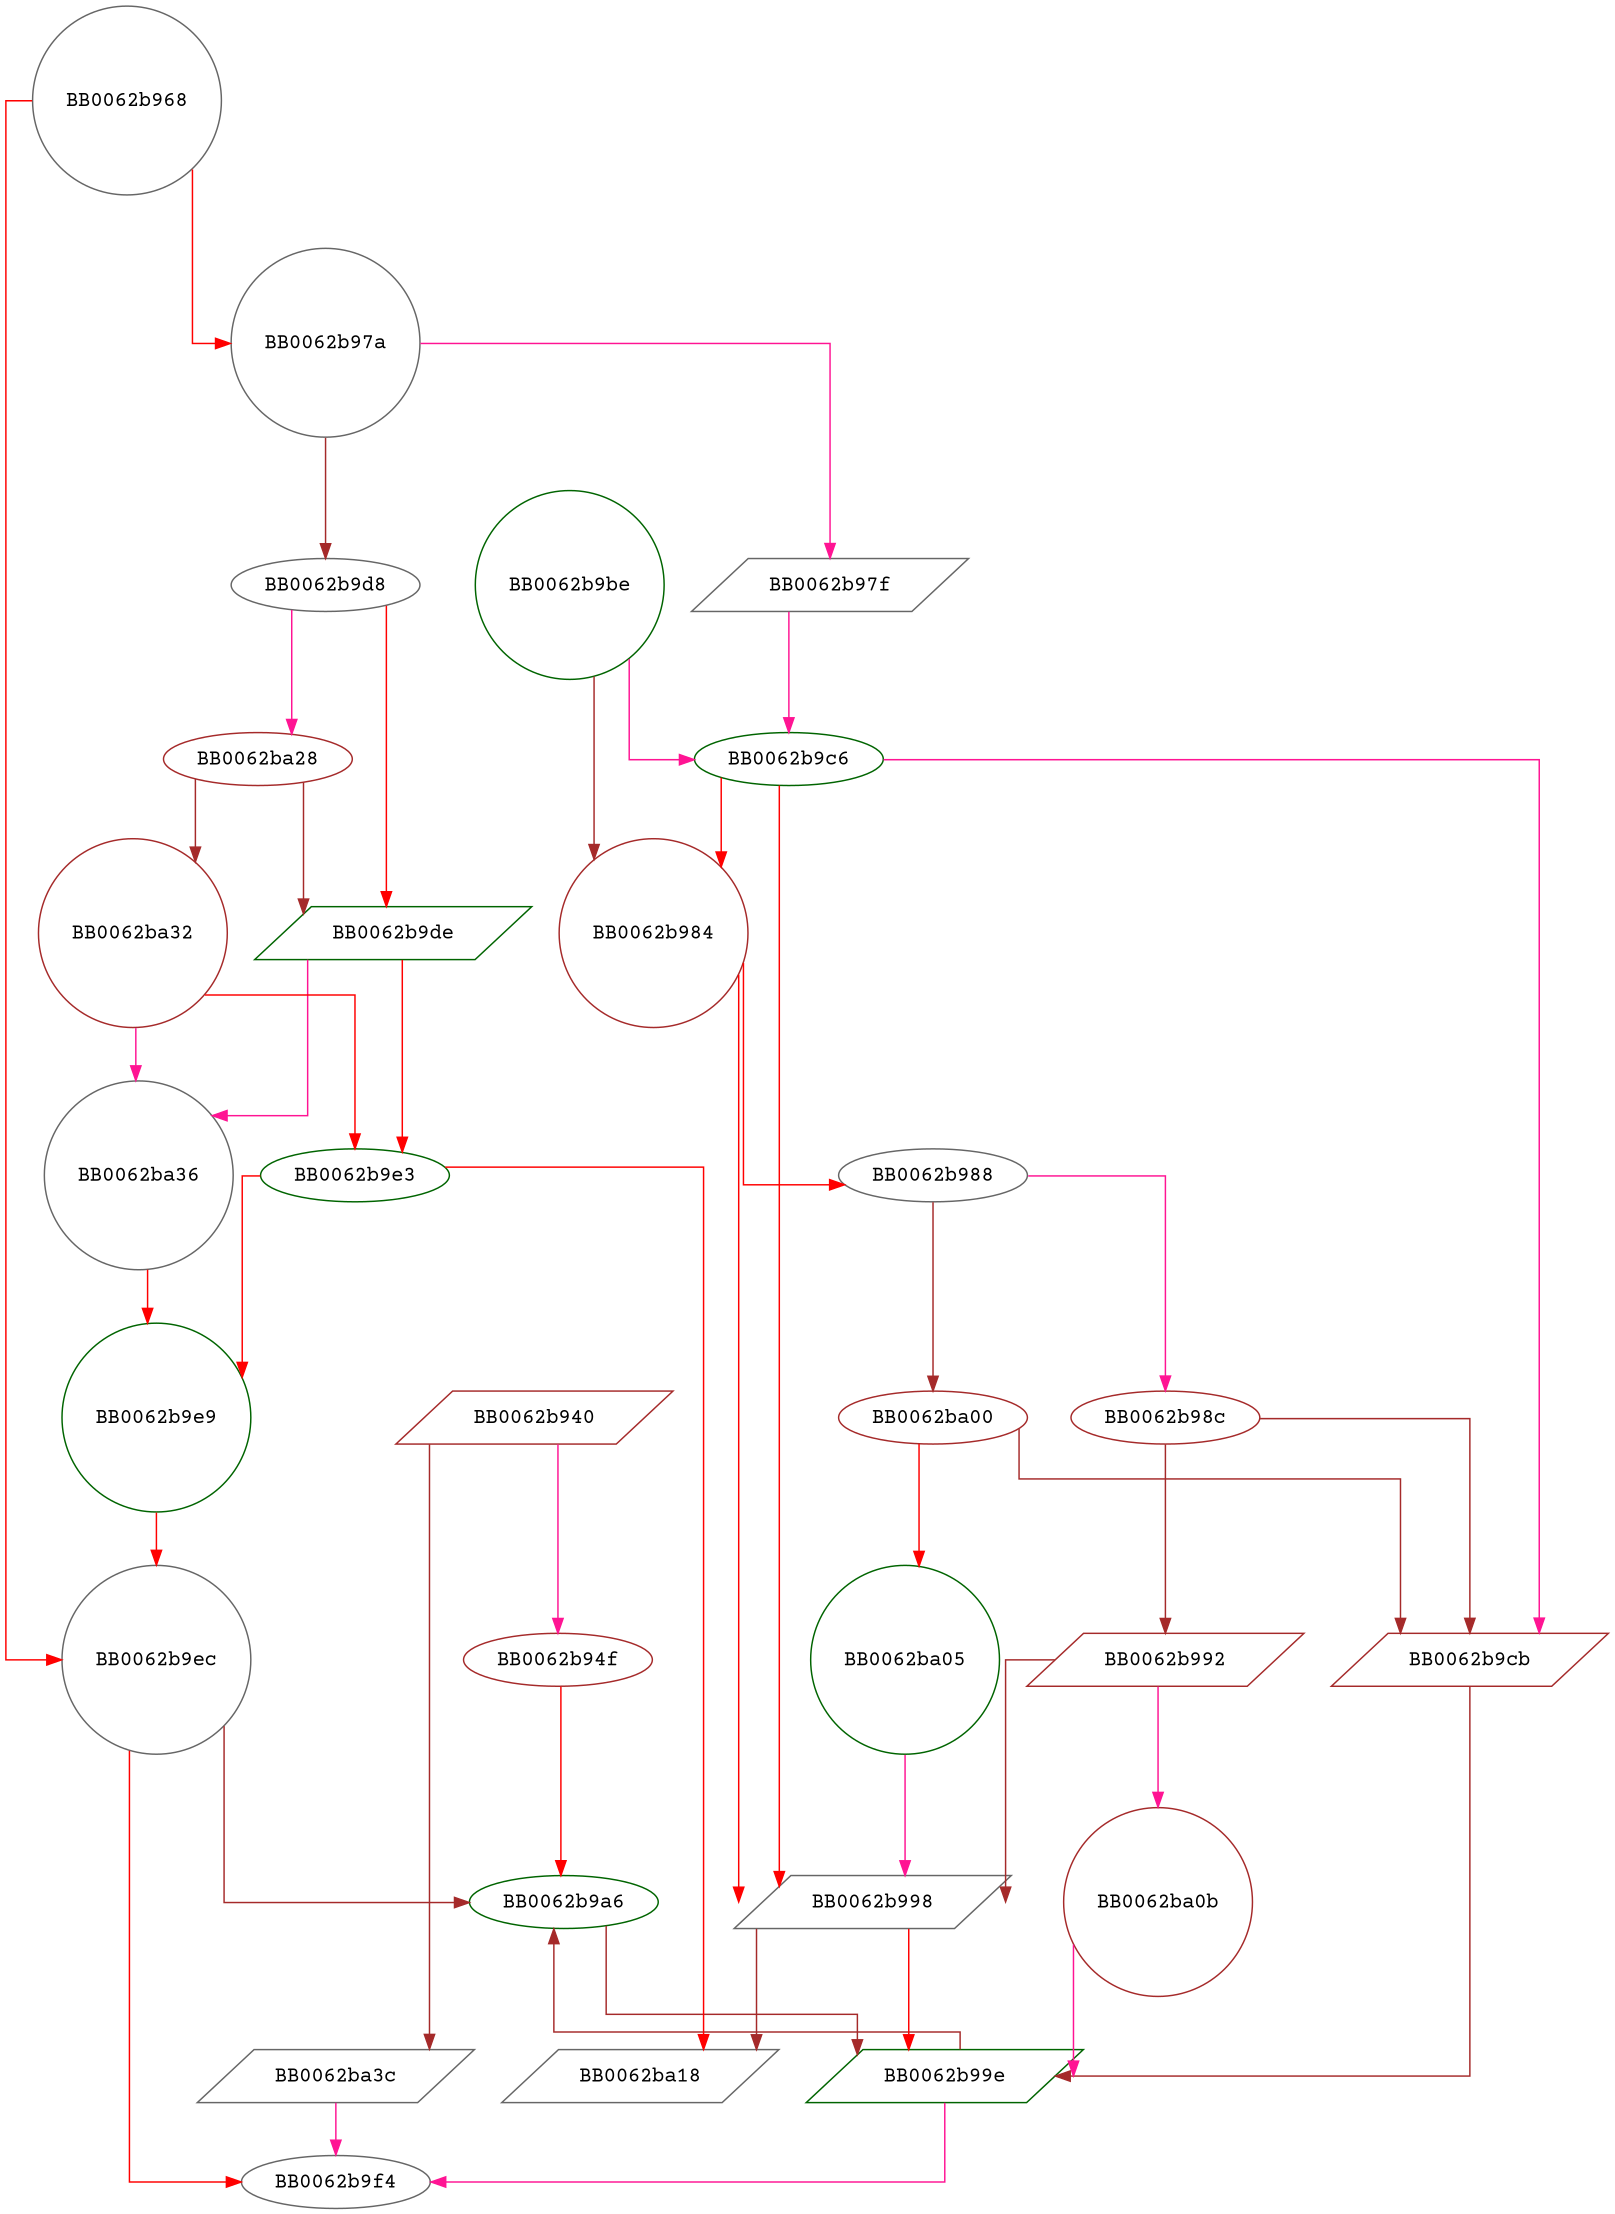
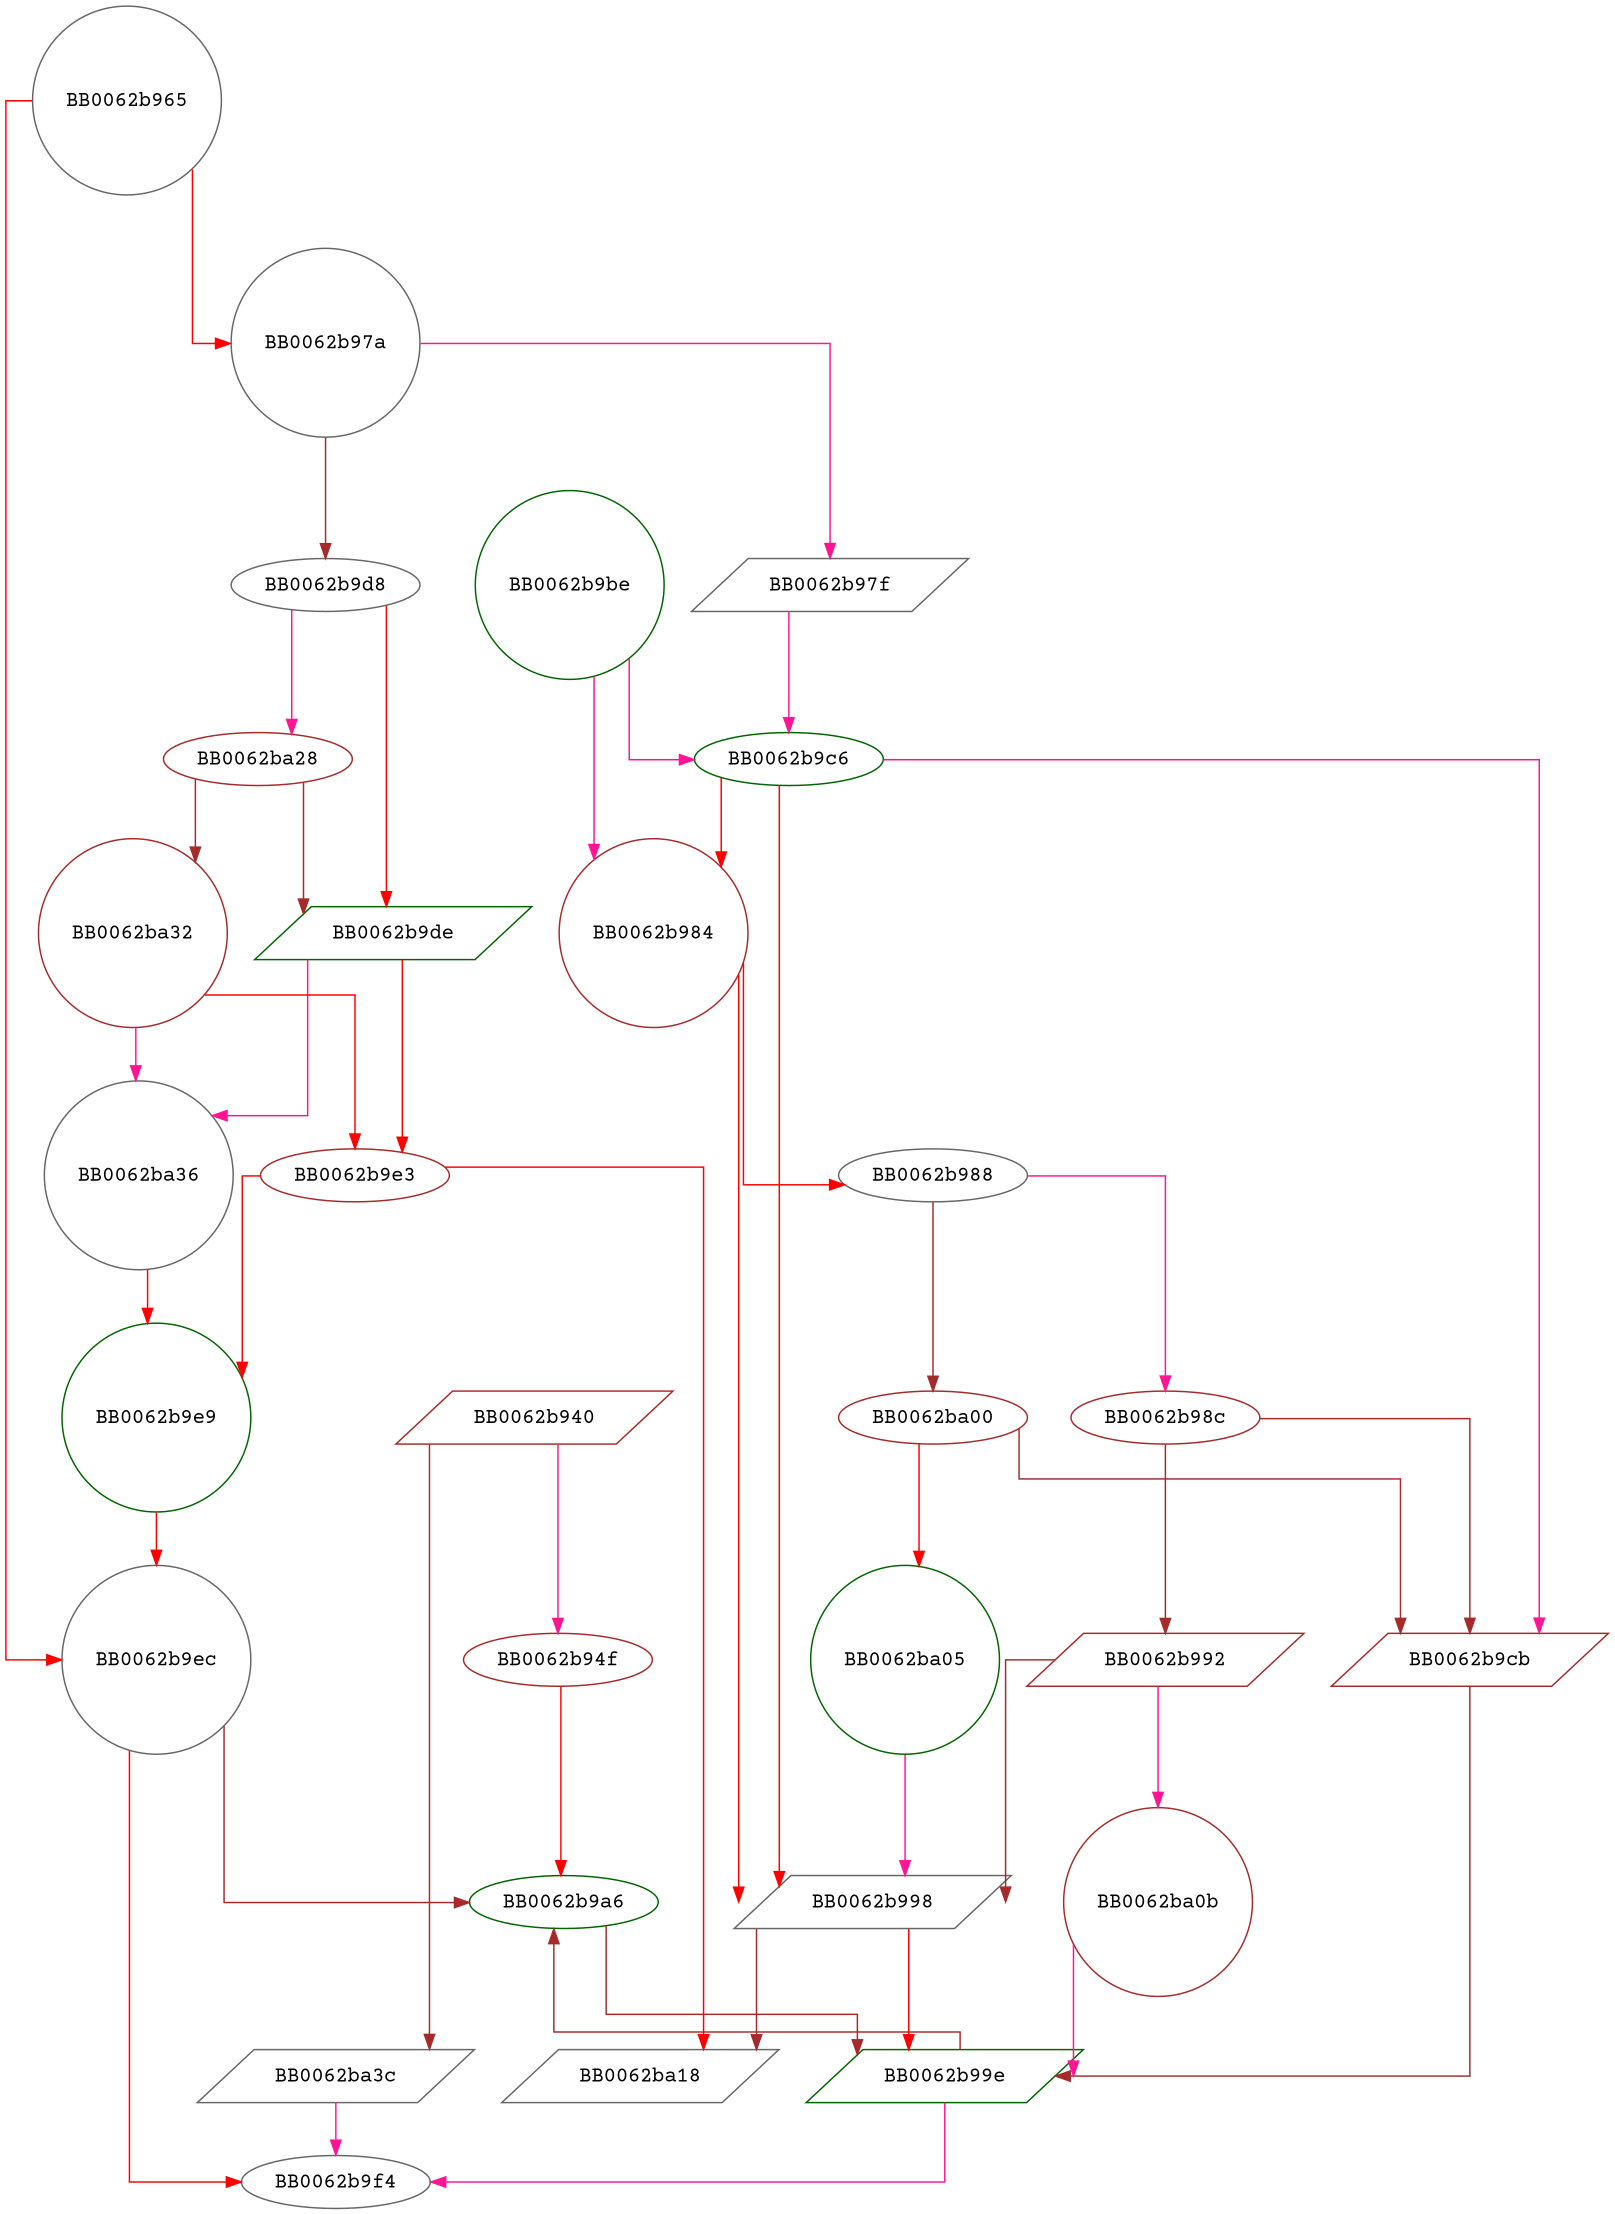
(127, 100) -> (127, 100)
(594, 760) -> (594, 760)
(355, 1175) -> (355, 1175)
